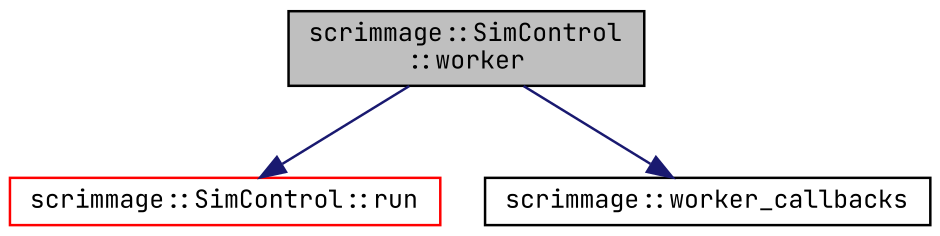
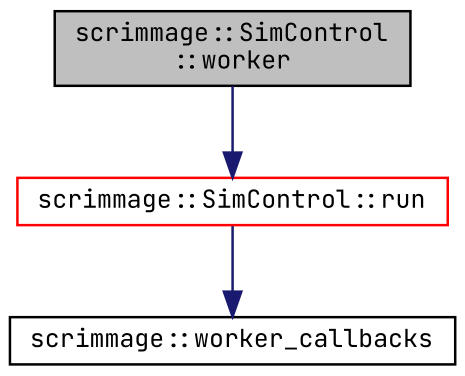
(587, 125) -> (233, 259)
